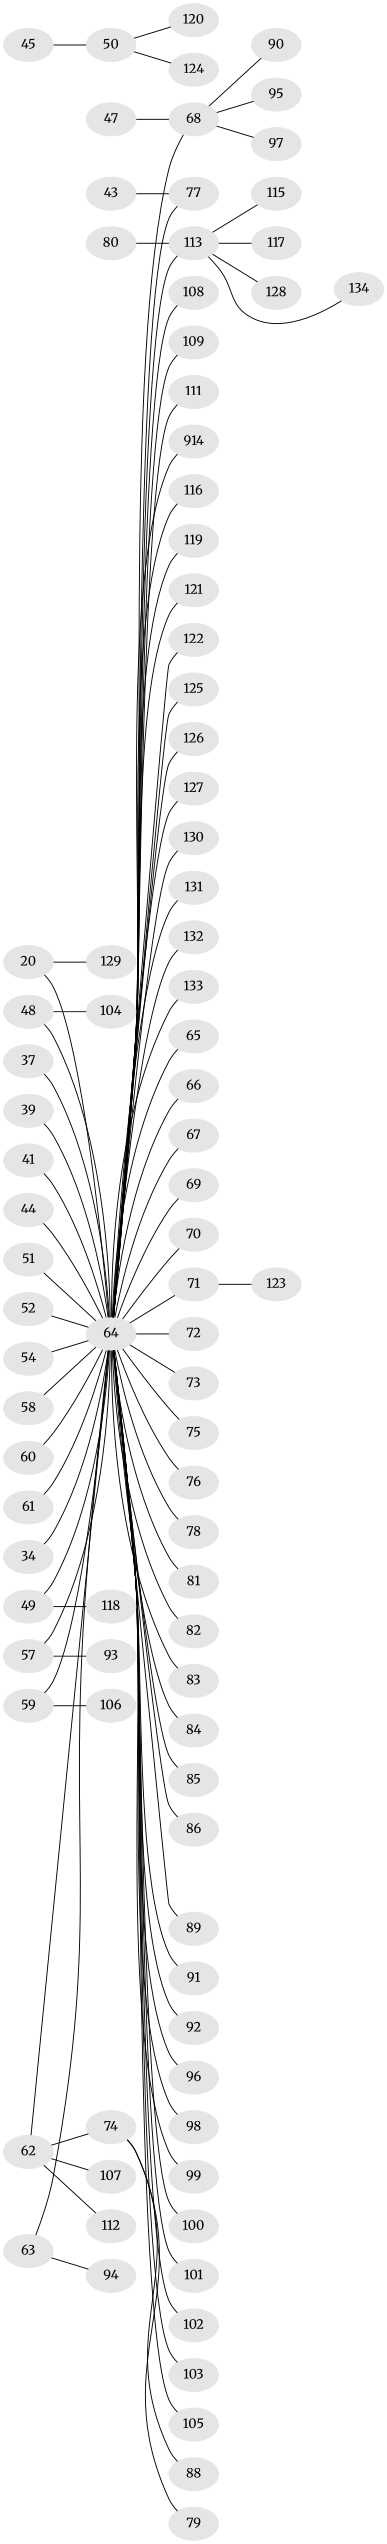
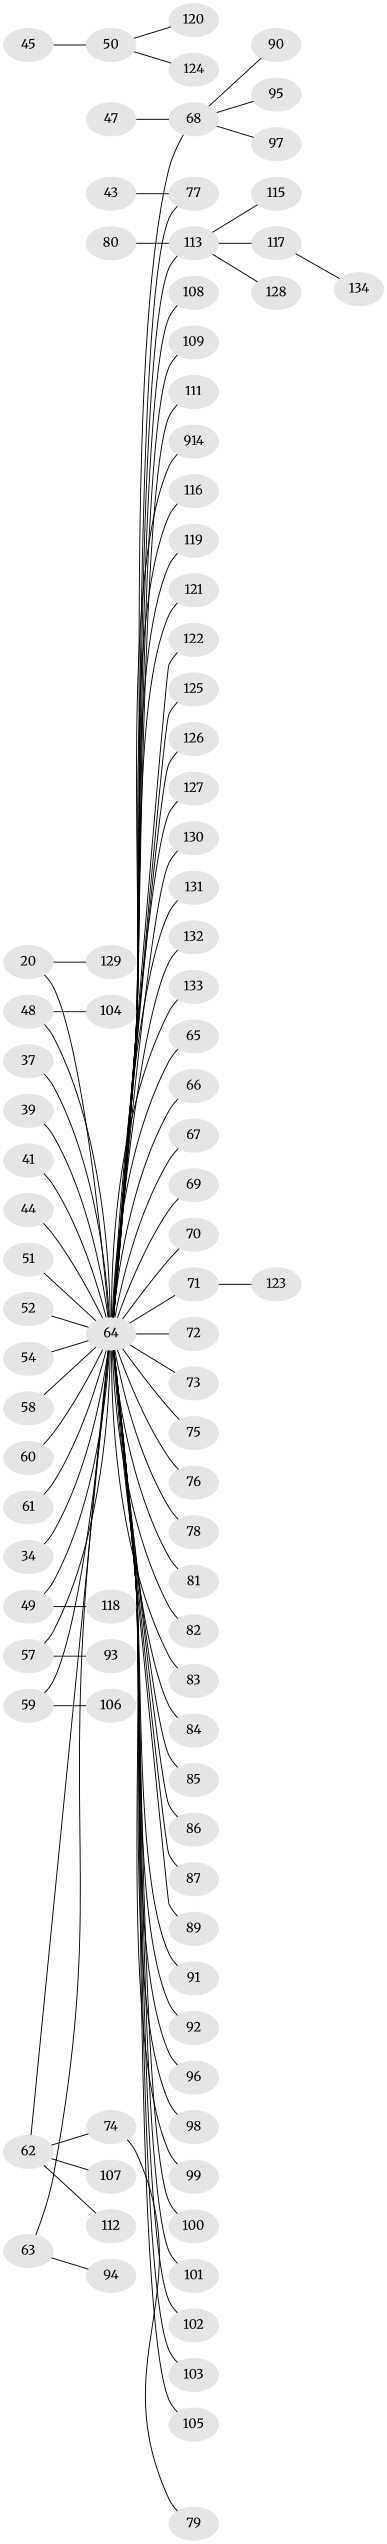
(261, 321) -> (318, 266)
none -> (194, 1879)
(194, 2474) -> none
